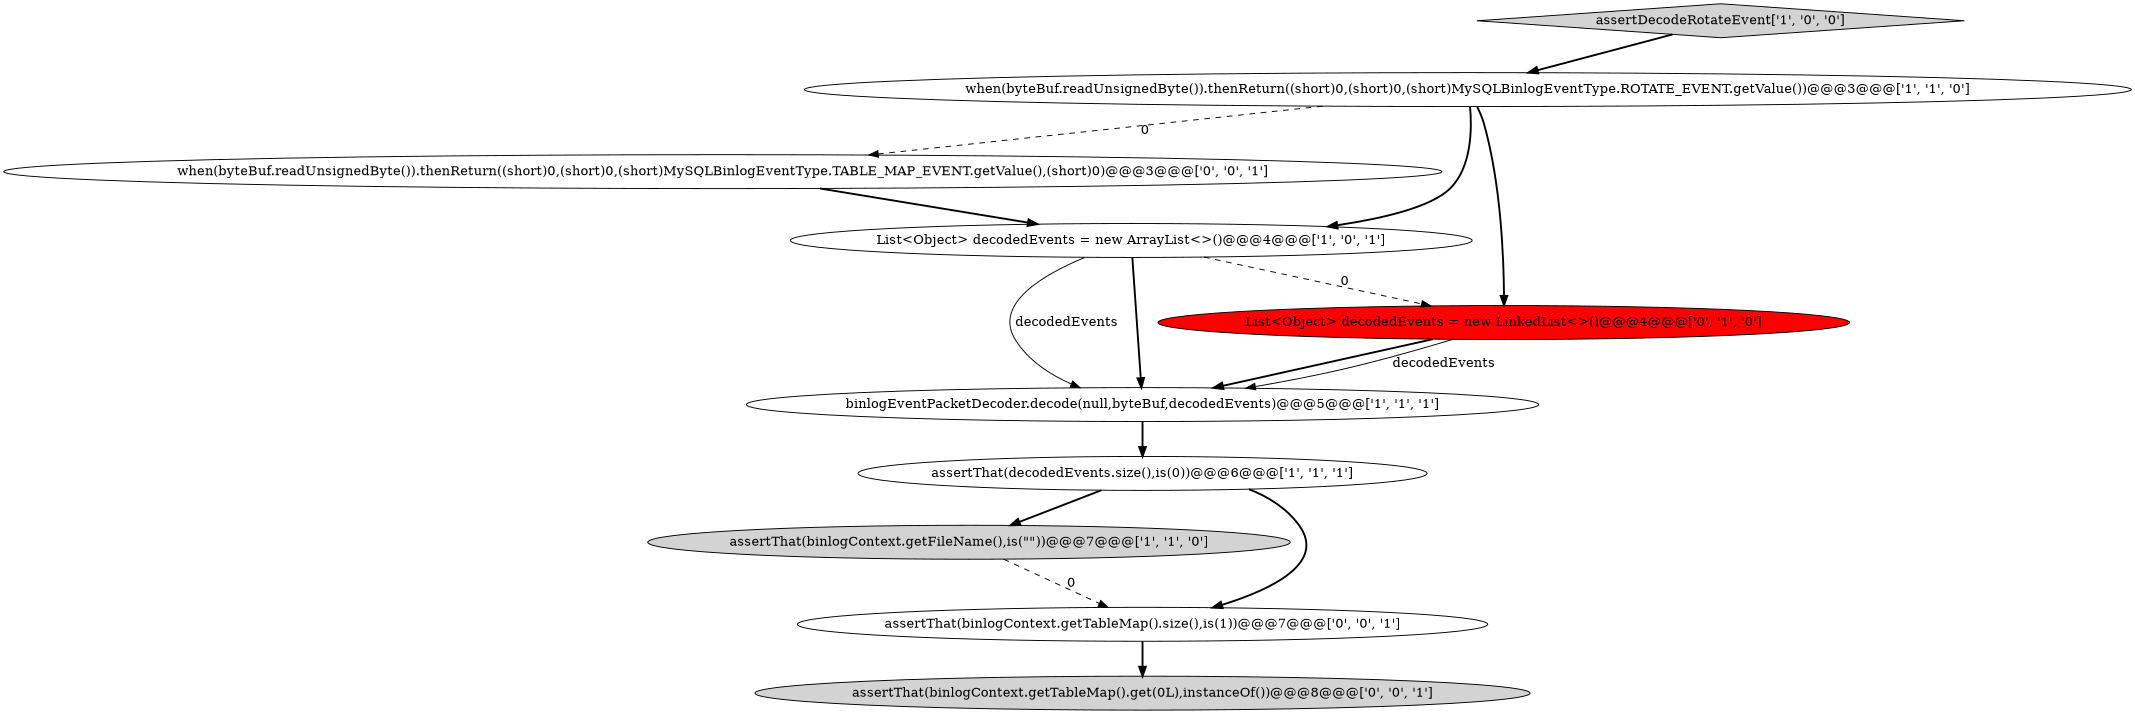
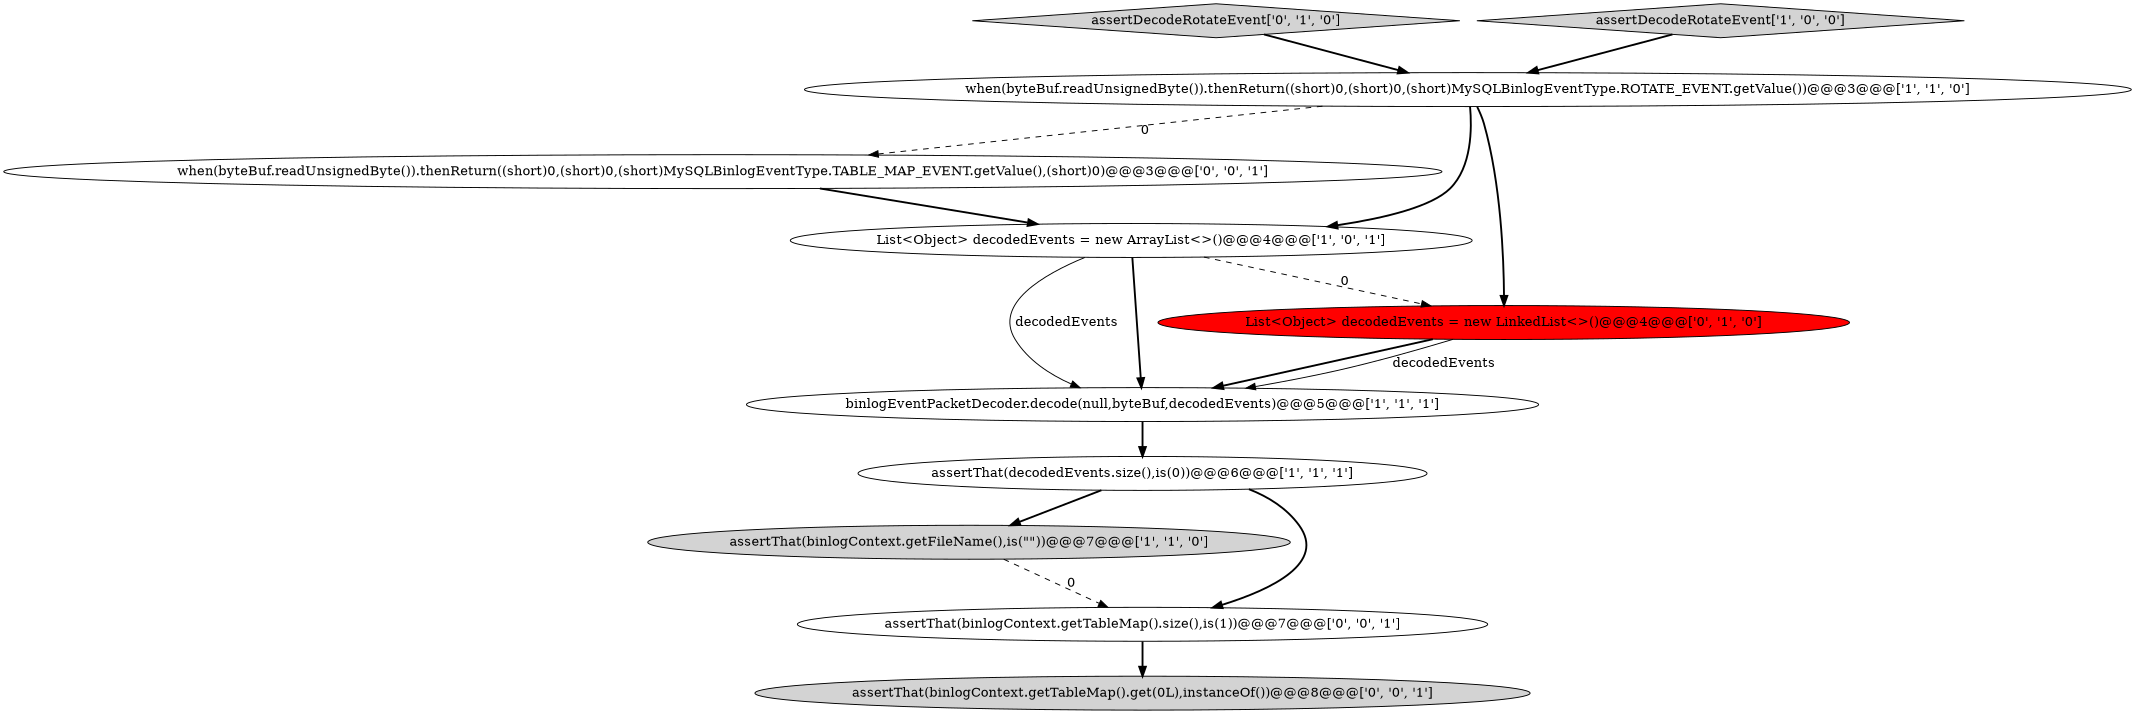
none -> (1216, 21)
